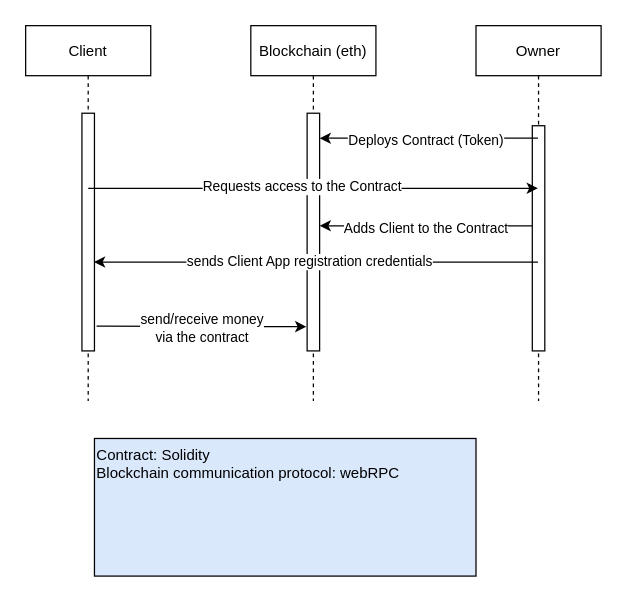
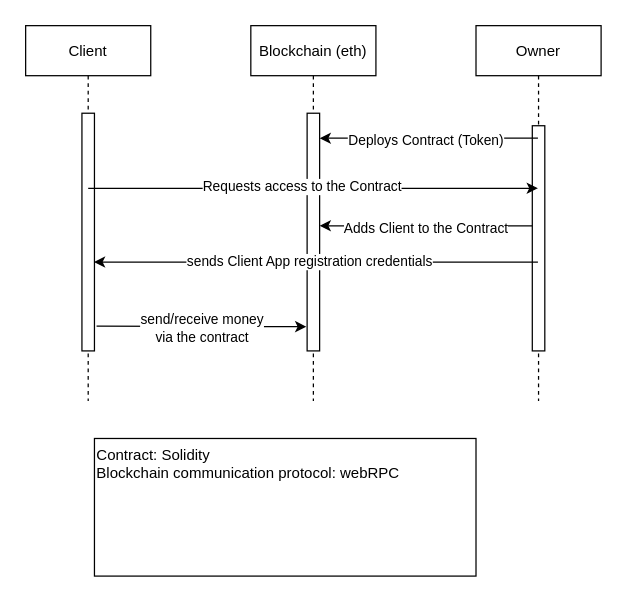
(285, 507) -> (285, 507)
